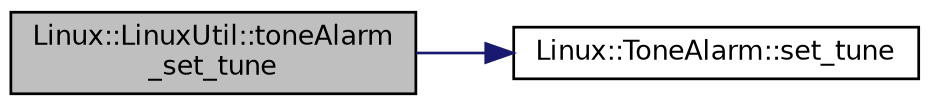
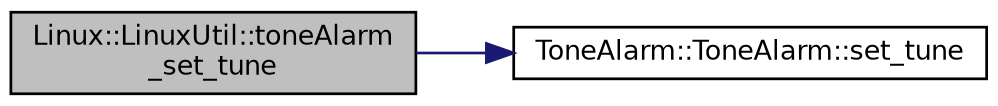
(716, 53) -> (750, 53)
